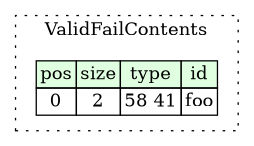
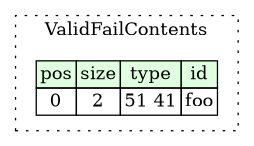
(151, 101) -> (151, 101)
